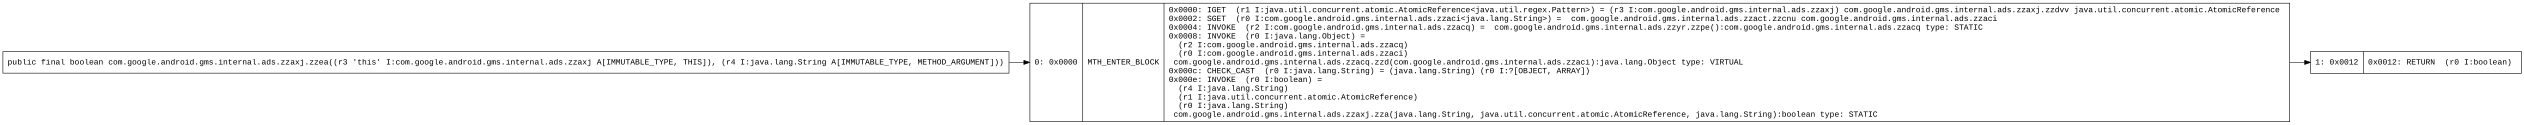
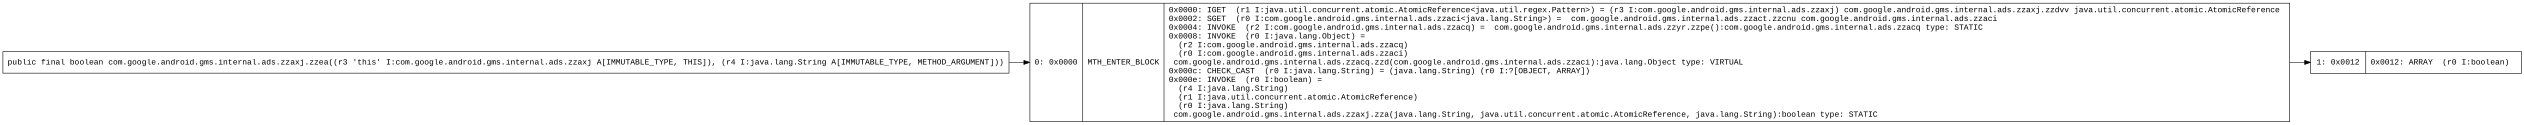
(2442, 62) -> (2442, 62)
